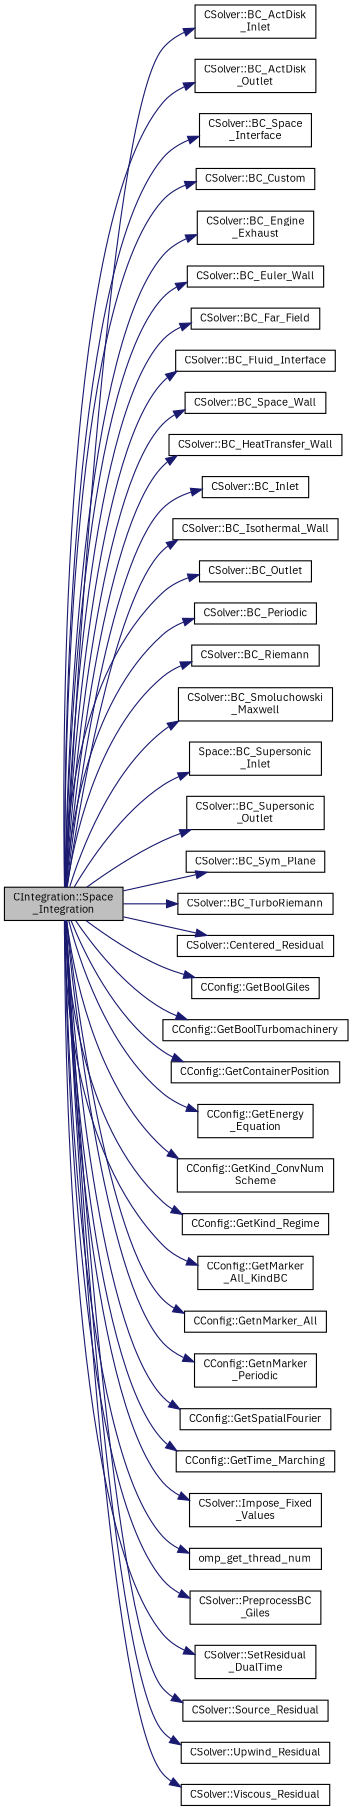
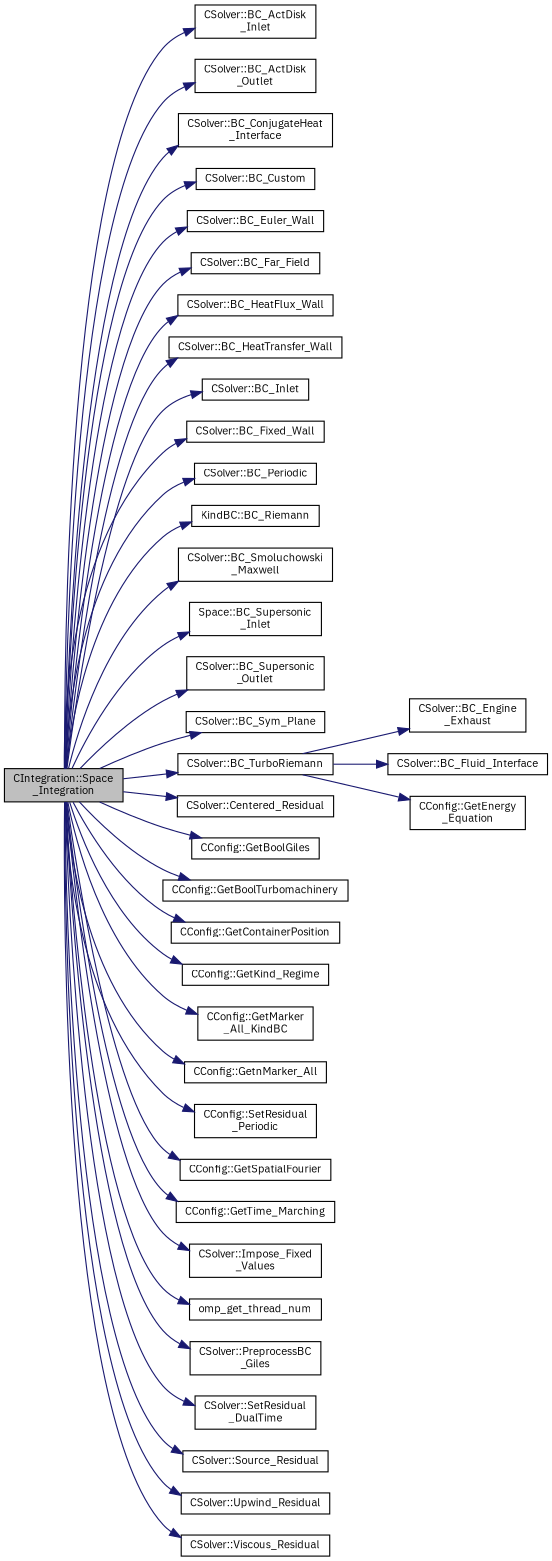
(255, 130) -> (255, 130)
(255, 403) -> (255, 305)
(105, 417) -> (350, 743)
(255, 529) -> (255, 432)
(103, 548) -> (355, 764)
(255, 571) -> none
(255, 656) -> (255, 516)
(110, 1026) -> (351, 786)
(255, 1175) -> none
(255, 1370) -> (255, 1121)
